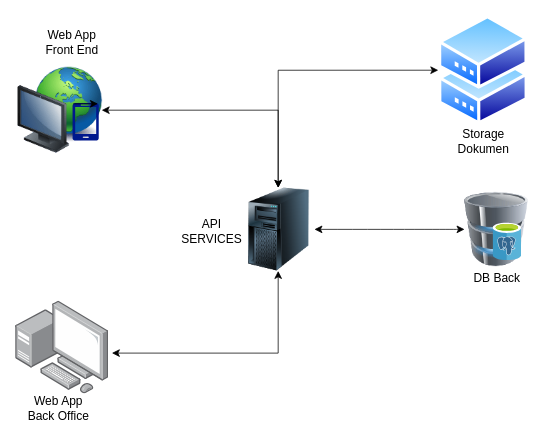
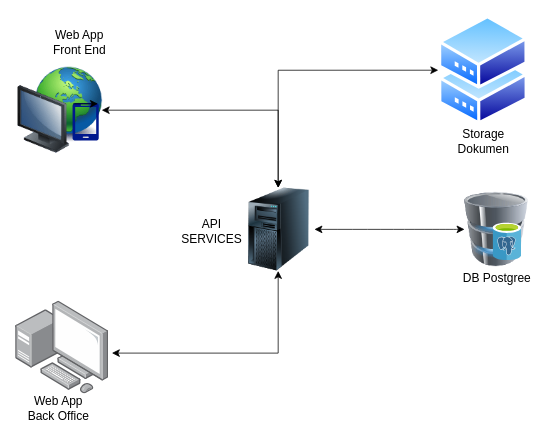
(72, 42) -> (80, 42)
(497, 278) -> (497, 278)
